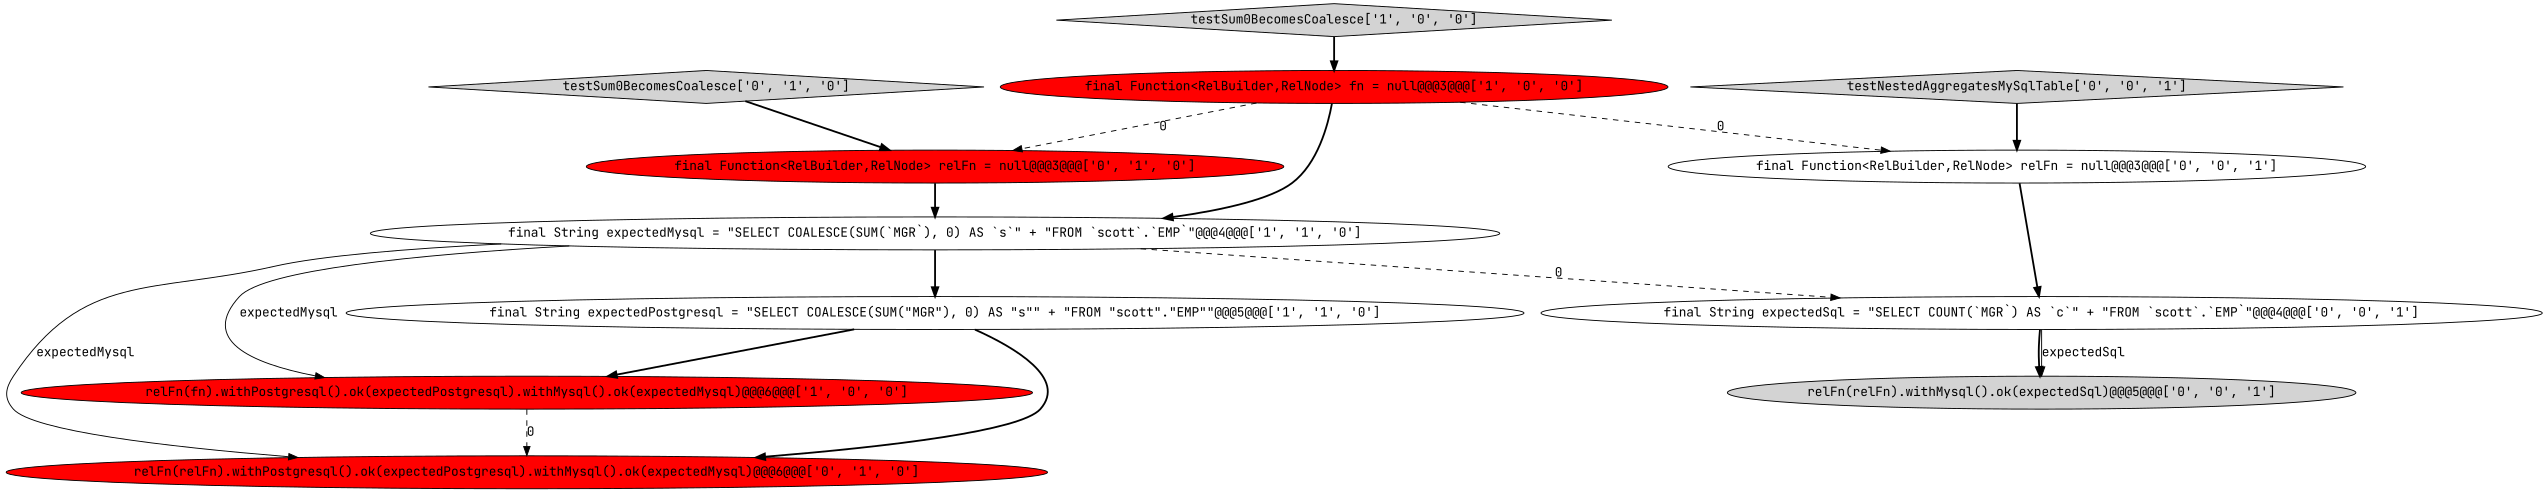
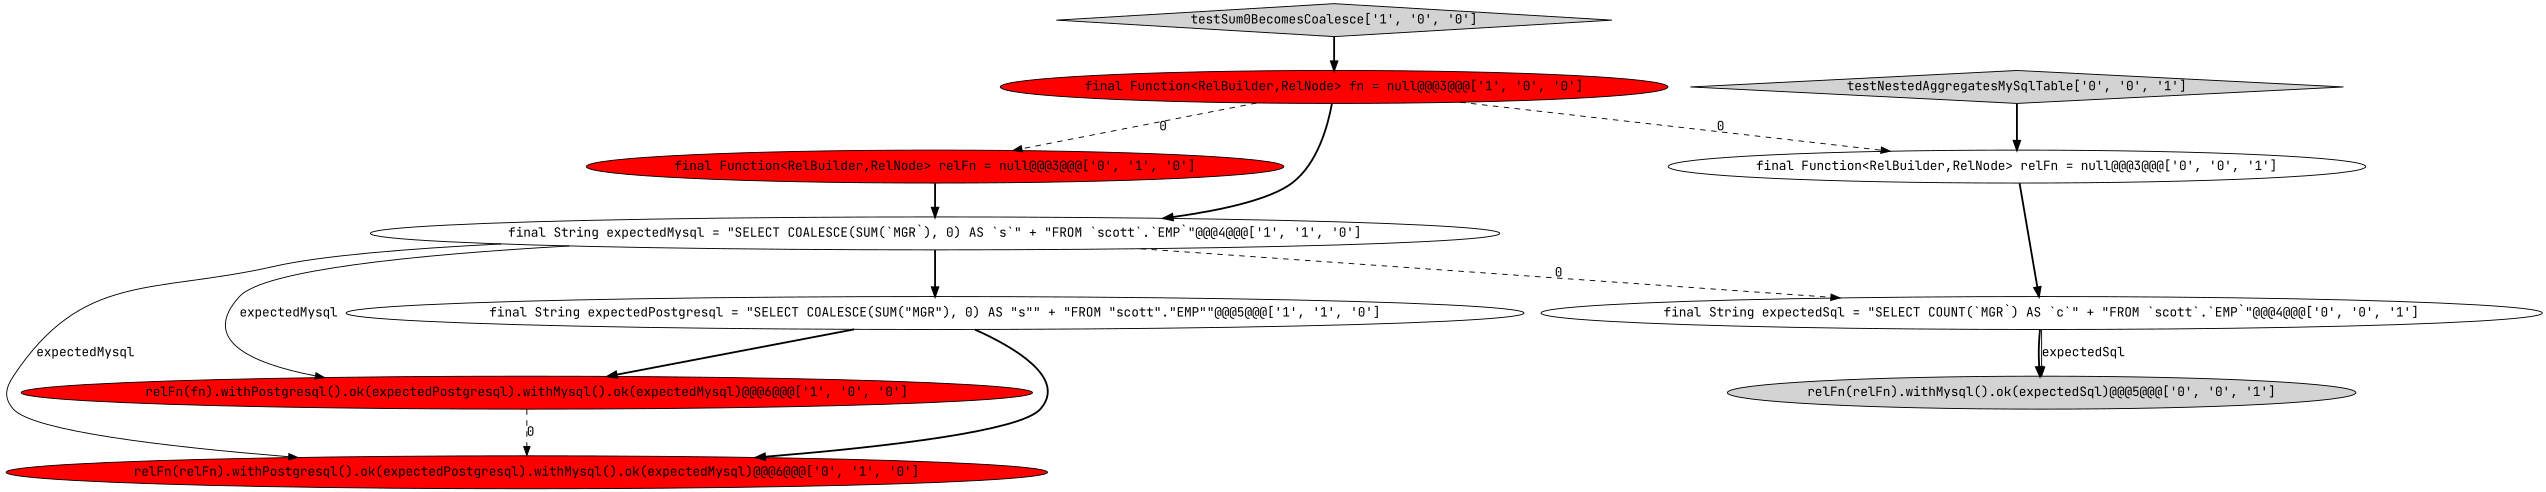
(706, 87) -> none
